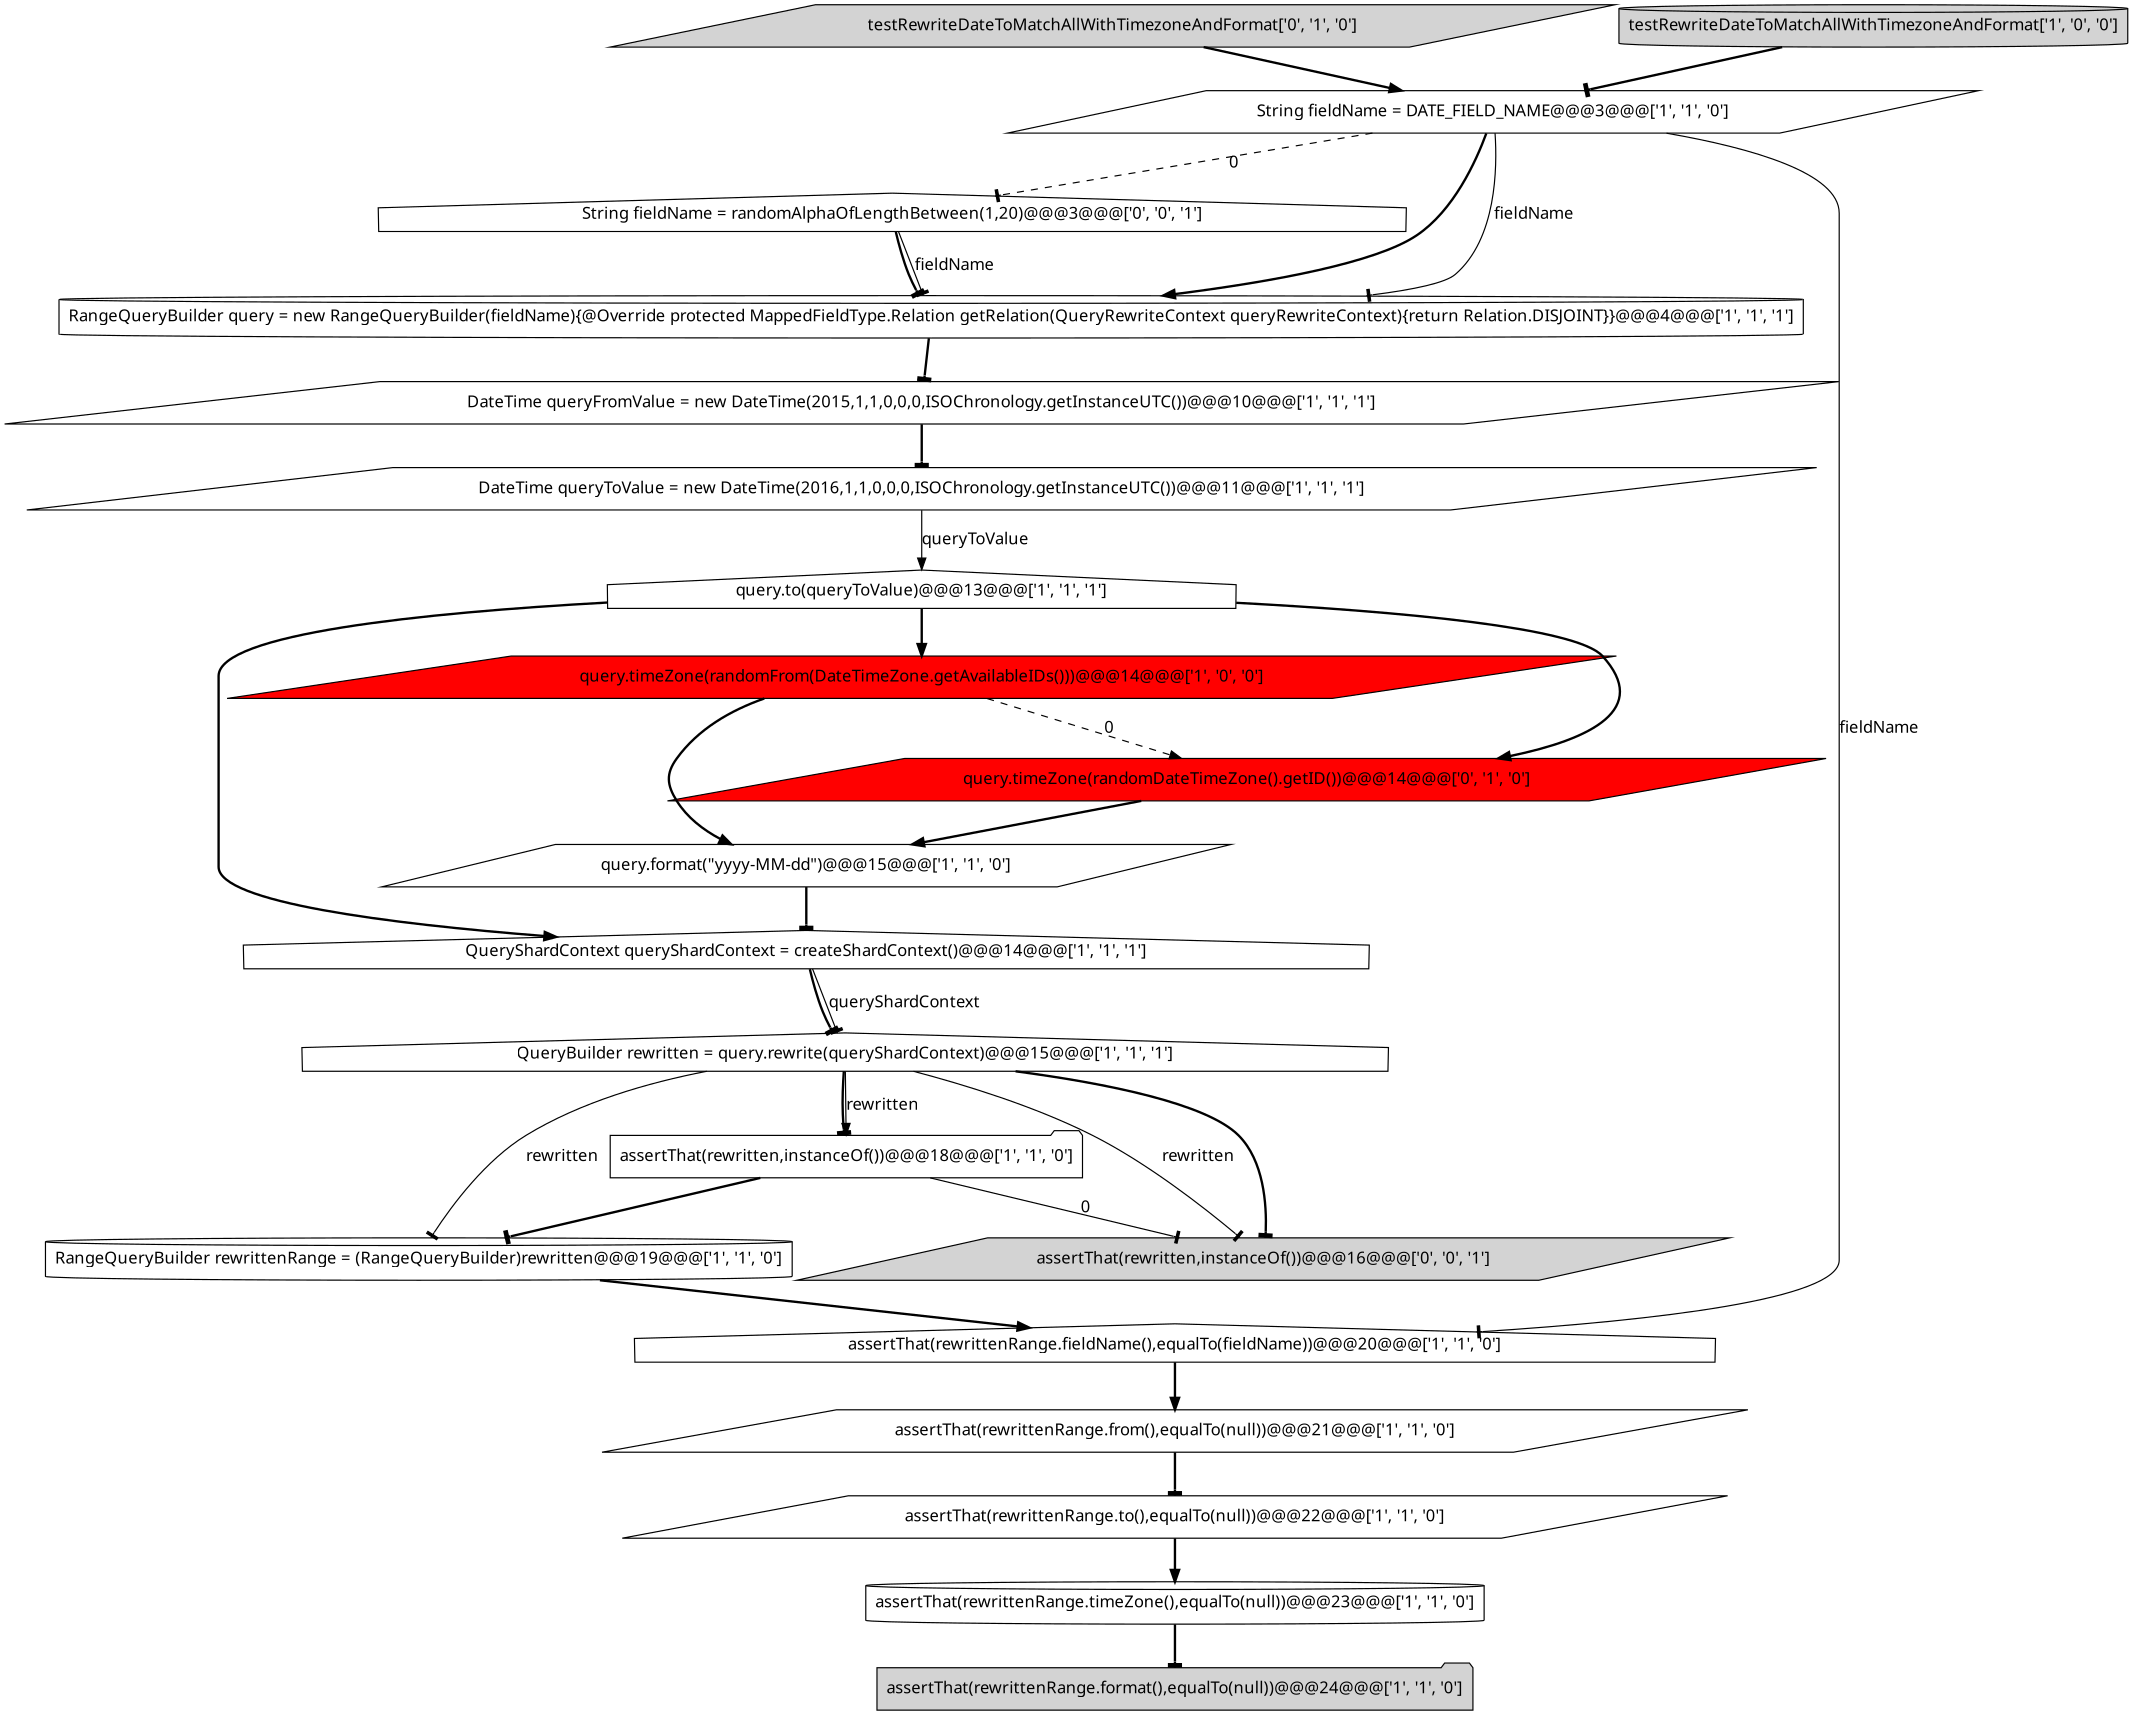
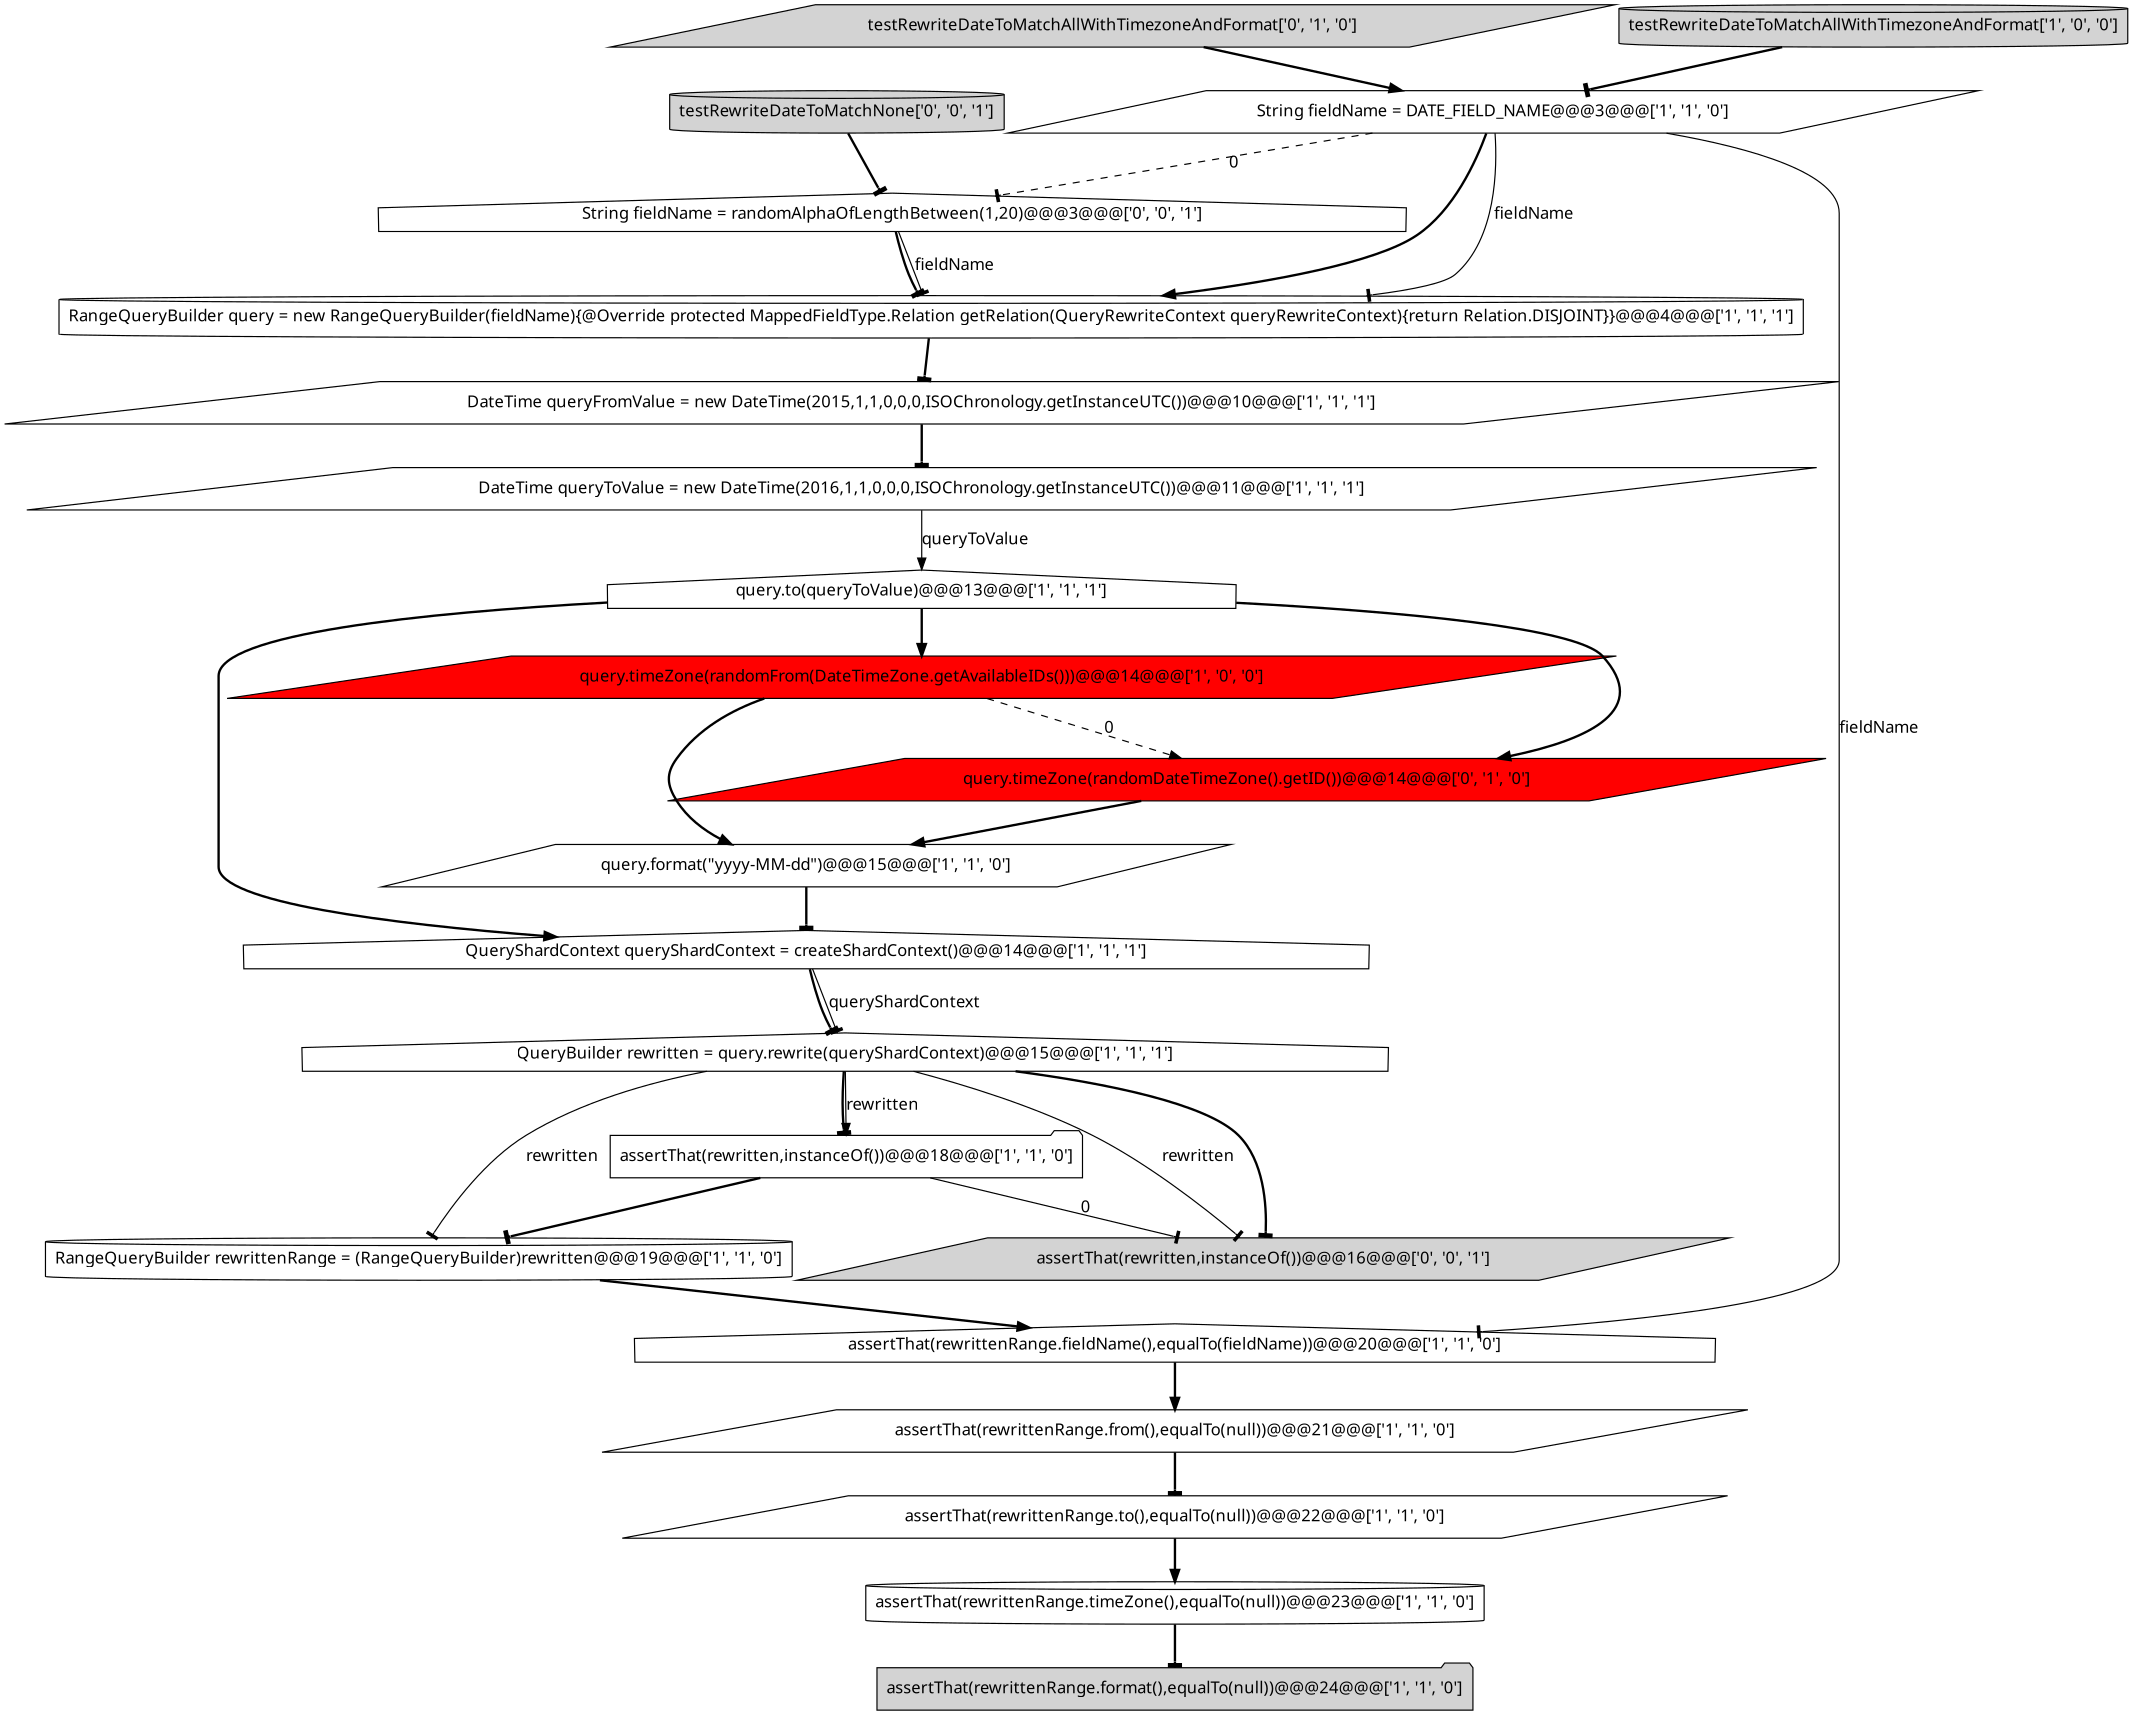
none -> (837, 112)
